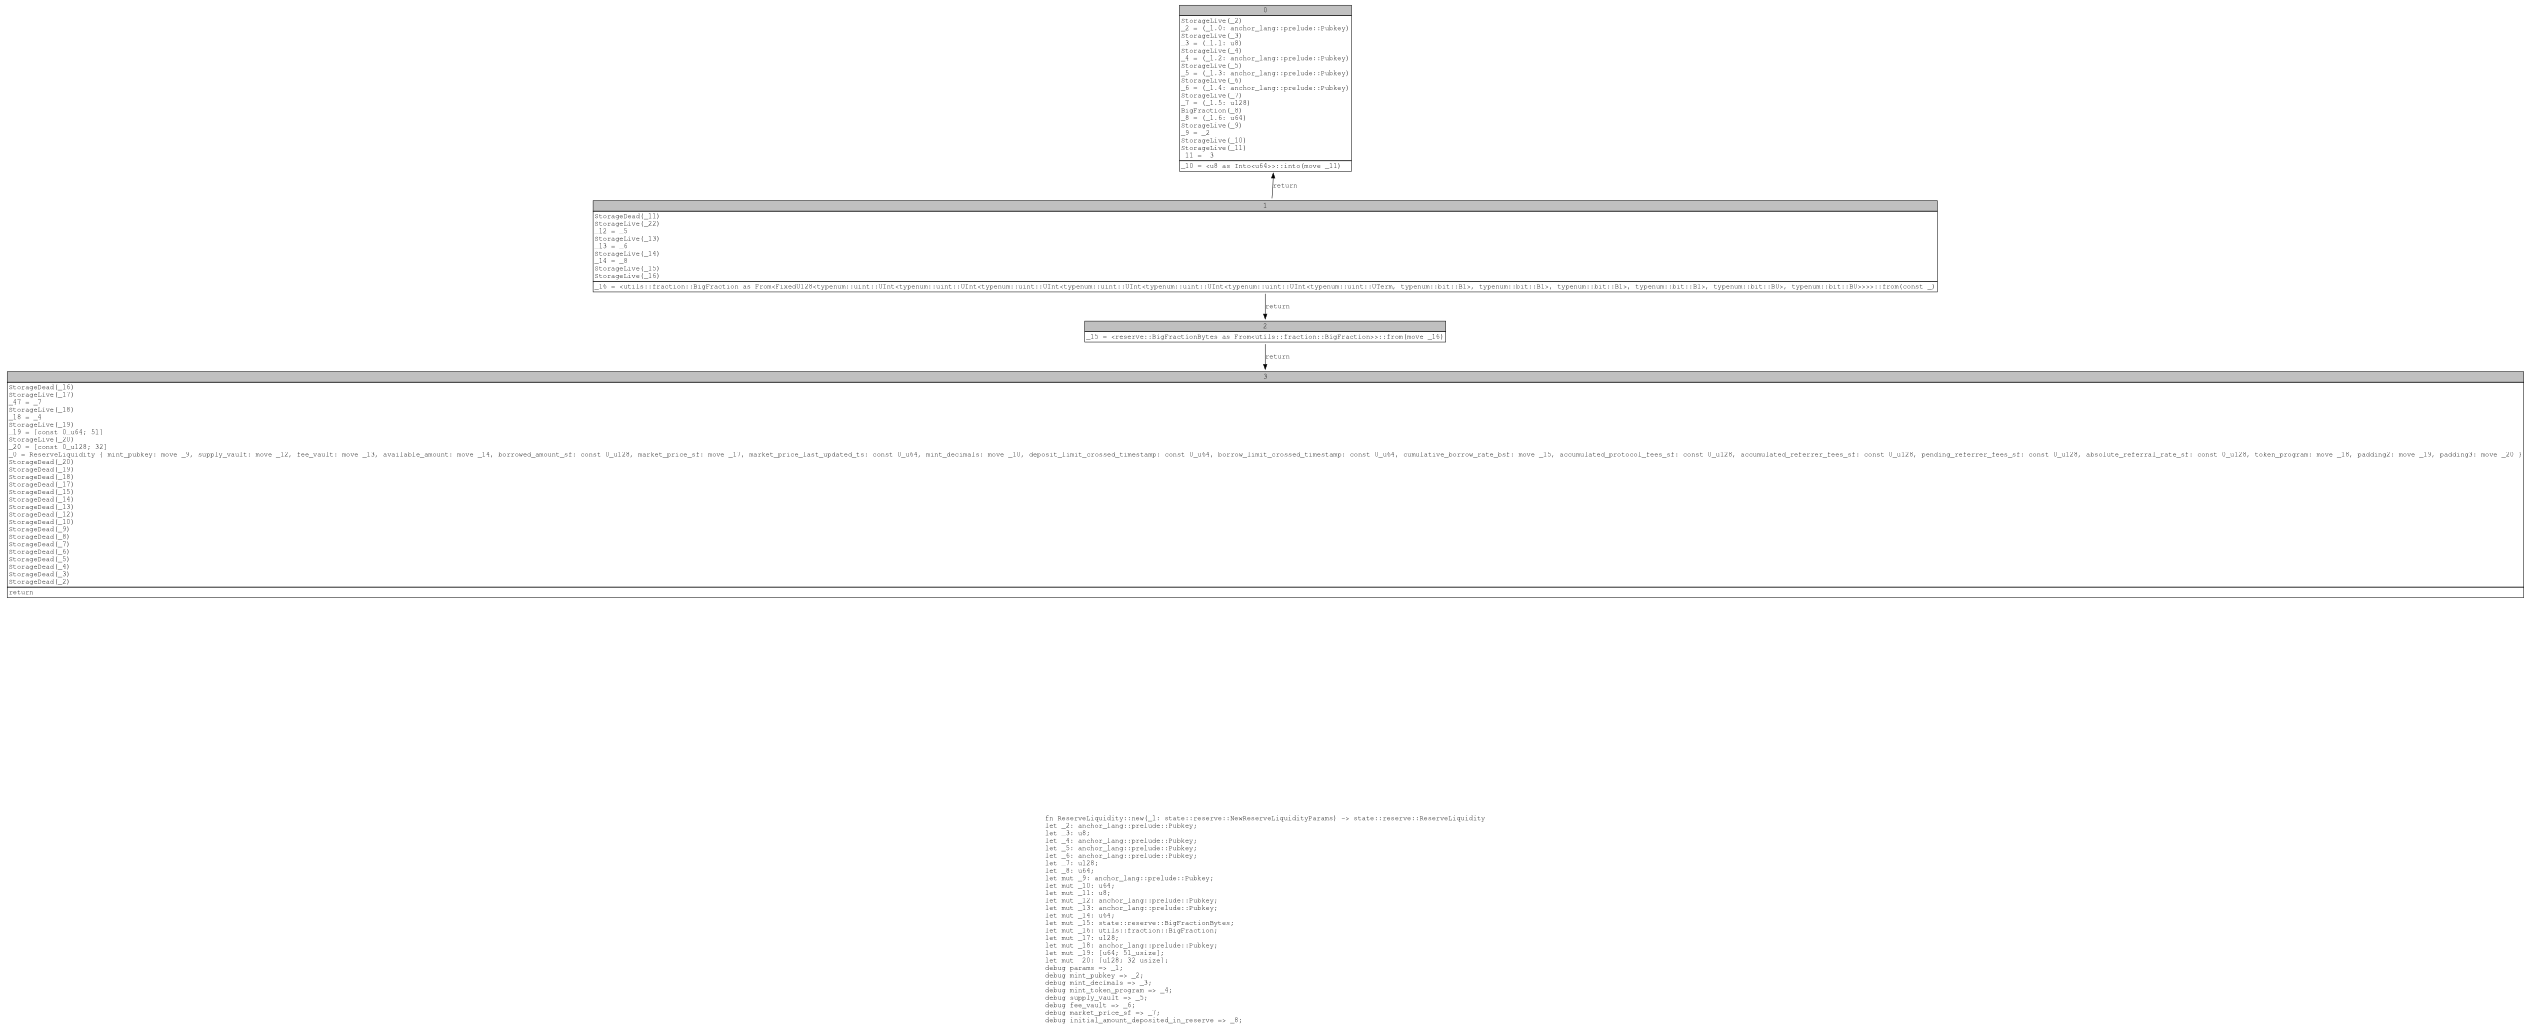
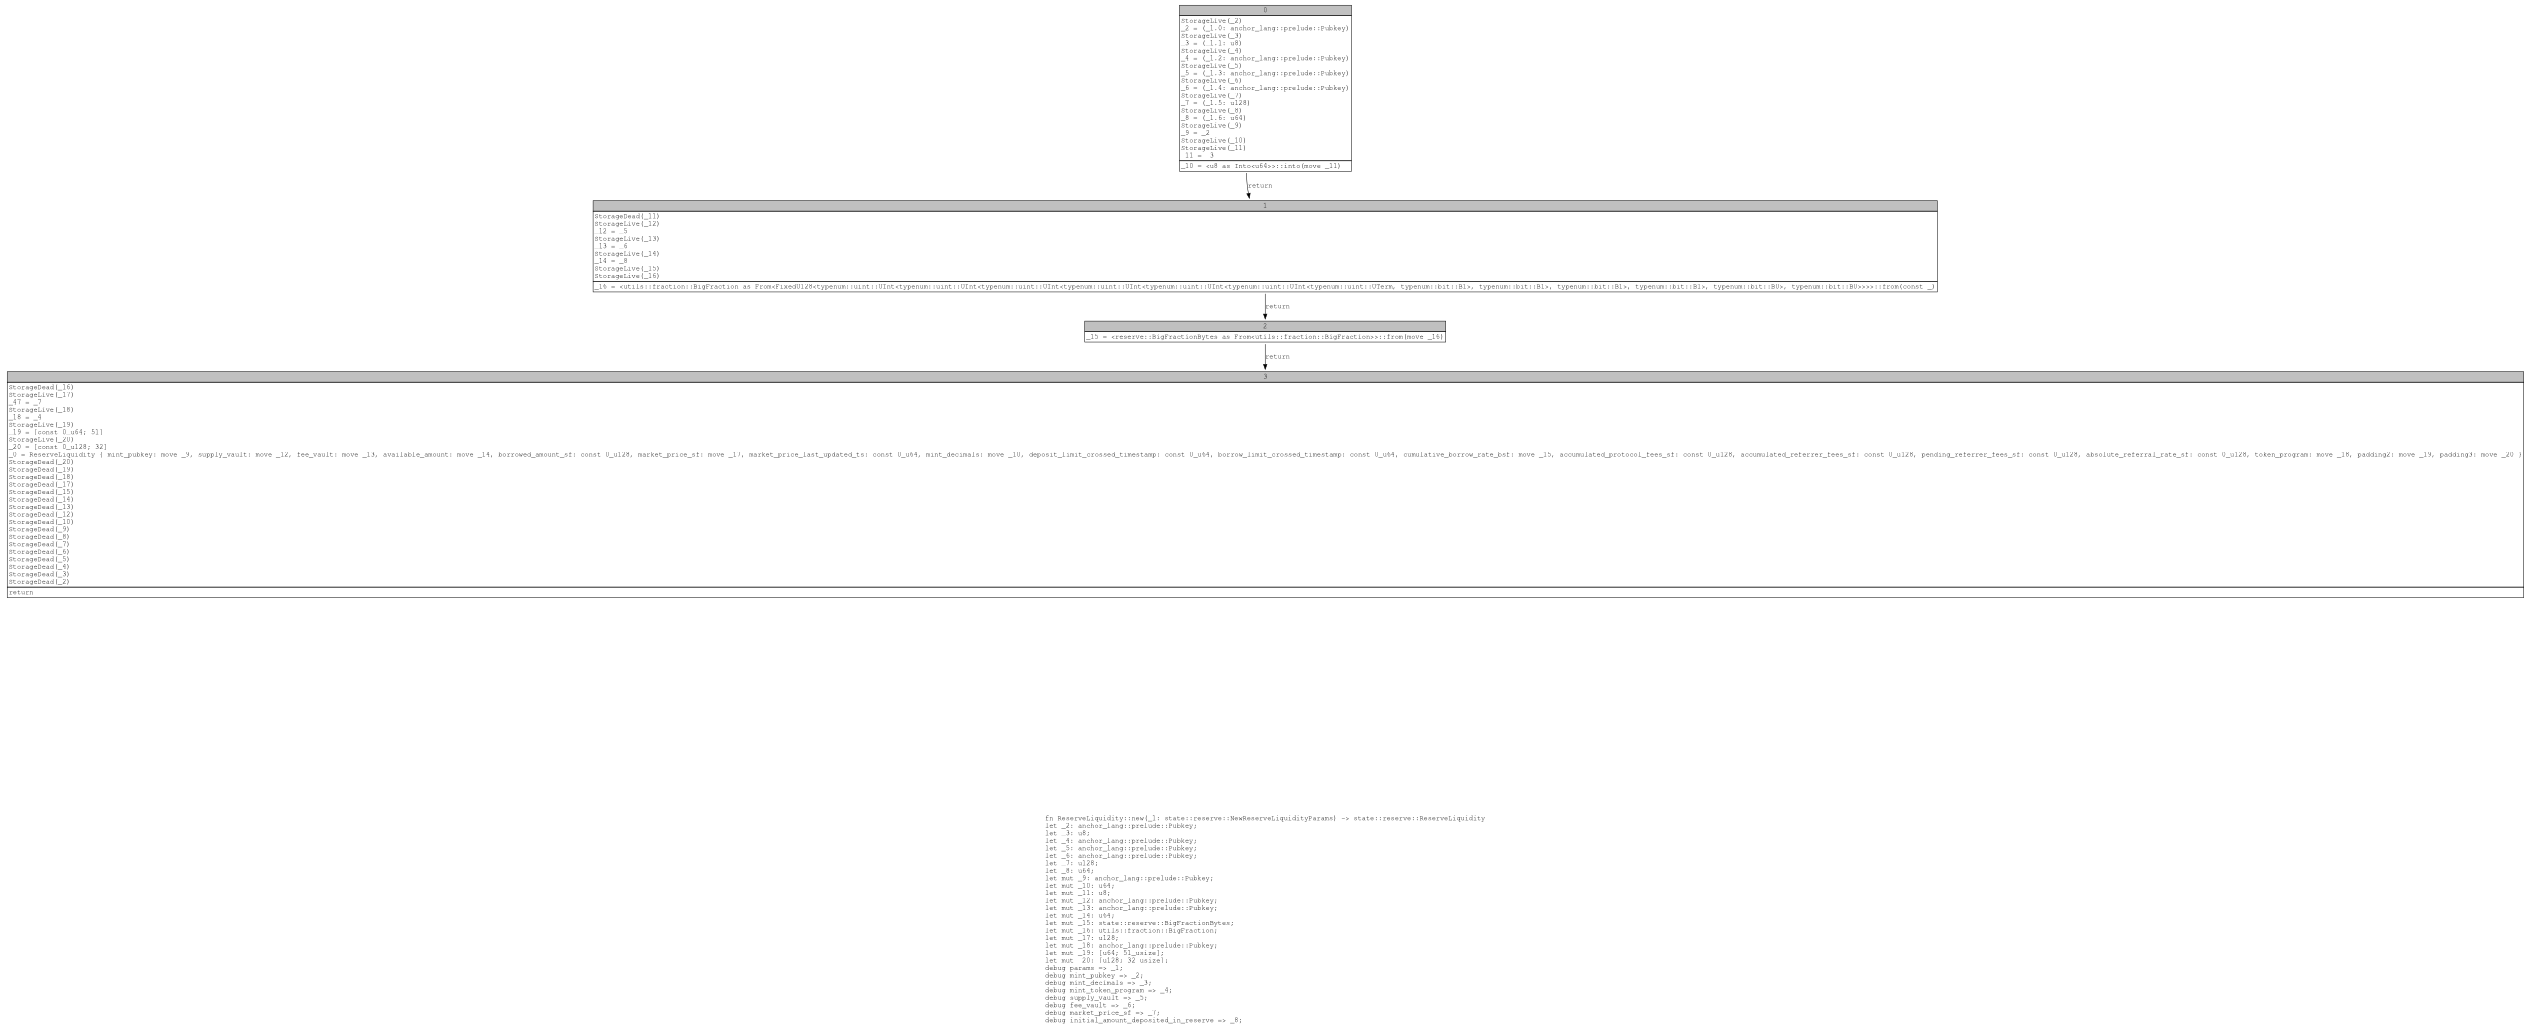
(1212, 110) -> (1212, 110)
(1273, 188) -> (1247, 183)
(628, 224) -> (628, 224)
